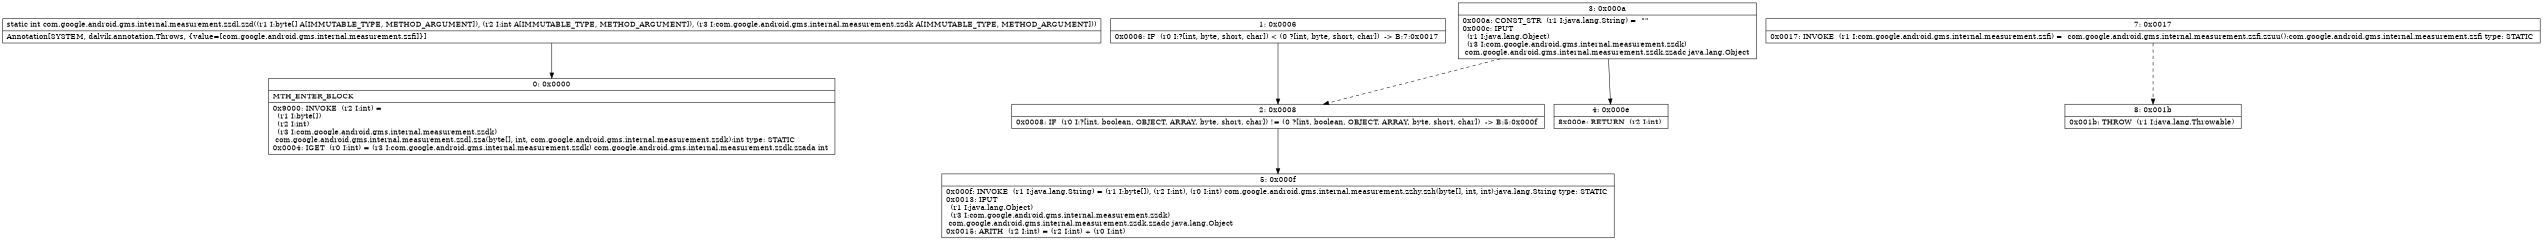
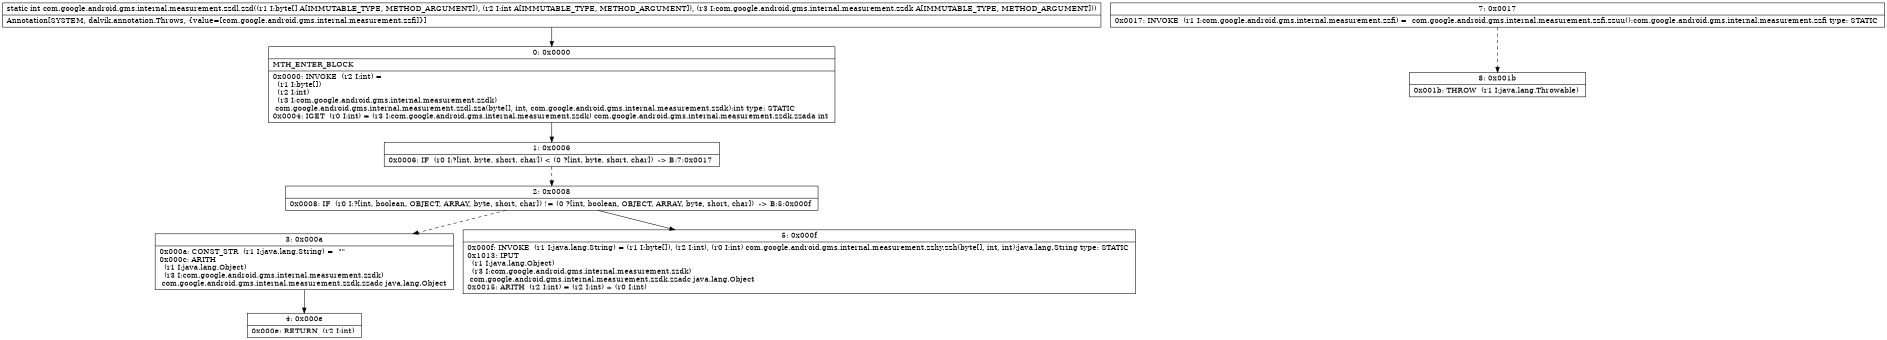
(1490, 29) -> (190, 260)
(1278, 71) -> (552, 174)
(1414, 81) -> (462, 221)
(329, 108) -> (329, 77)
(1611, 122) -> (304, 331)
none -> (552, 130)
(974, 200) -> (496, 256)
